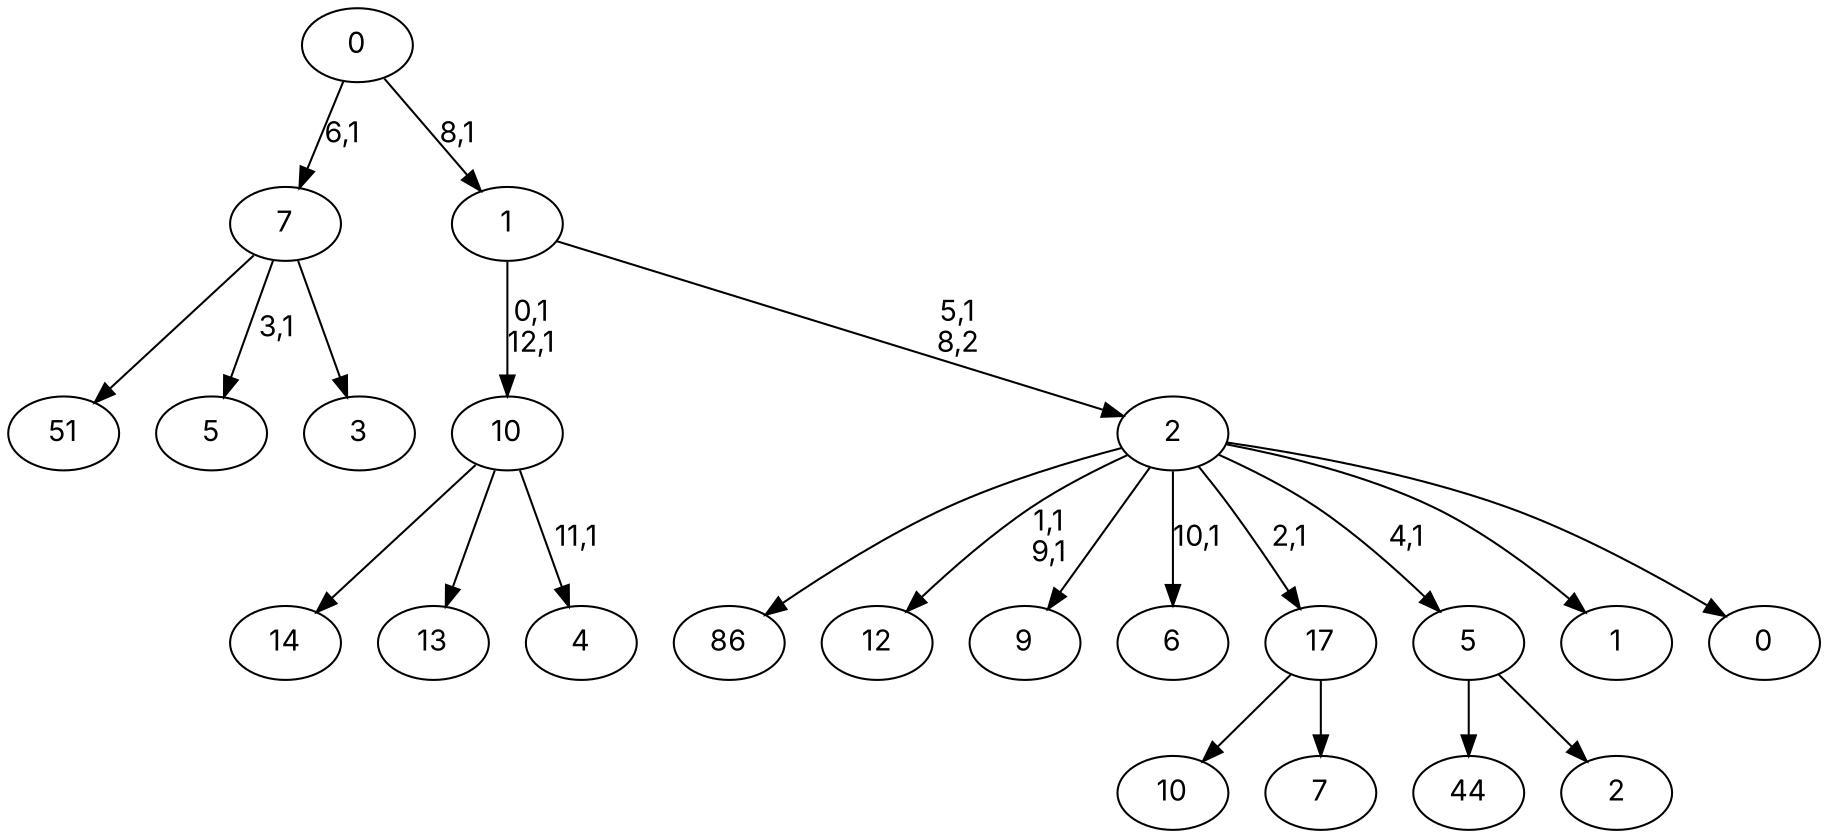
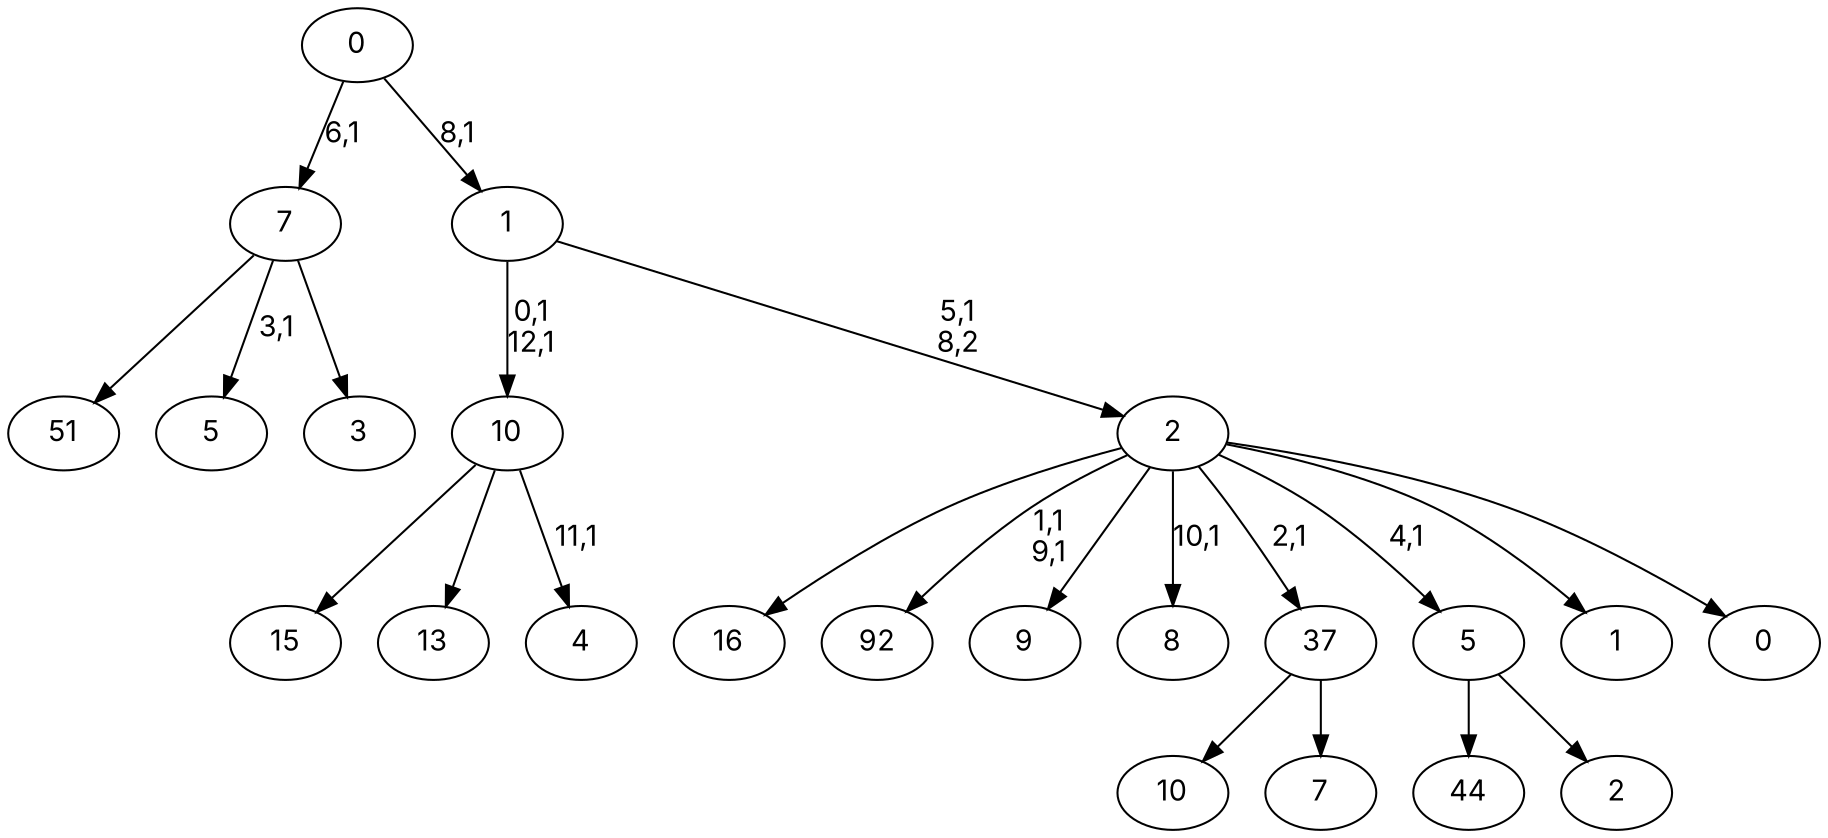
(286, 643) -> (286, 643)
(729, 643) -> (729, 643)
(877, 643) -> (877, 643)
(1173, 643) -> (1173, 643)
(1321, 643) -> (1321, 643)
